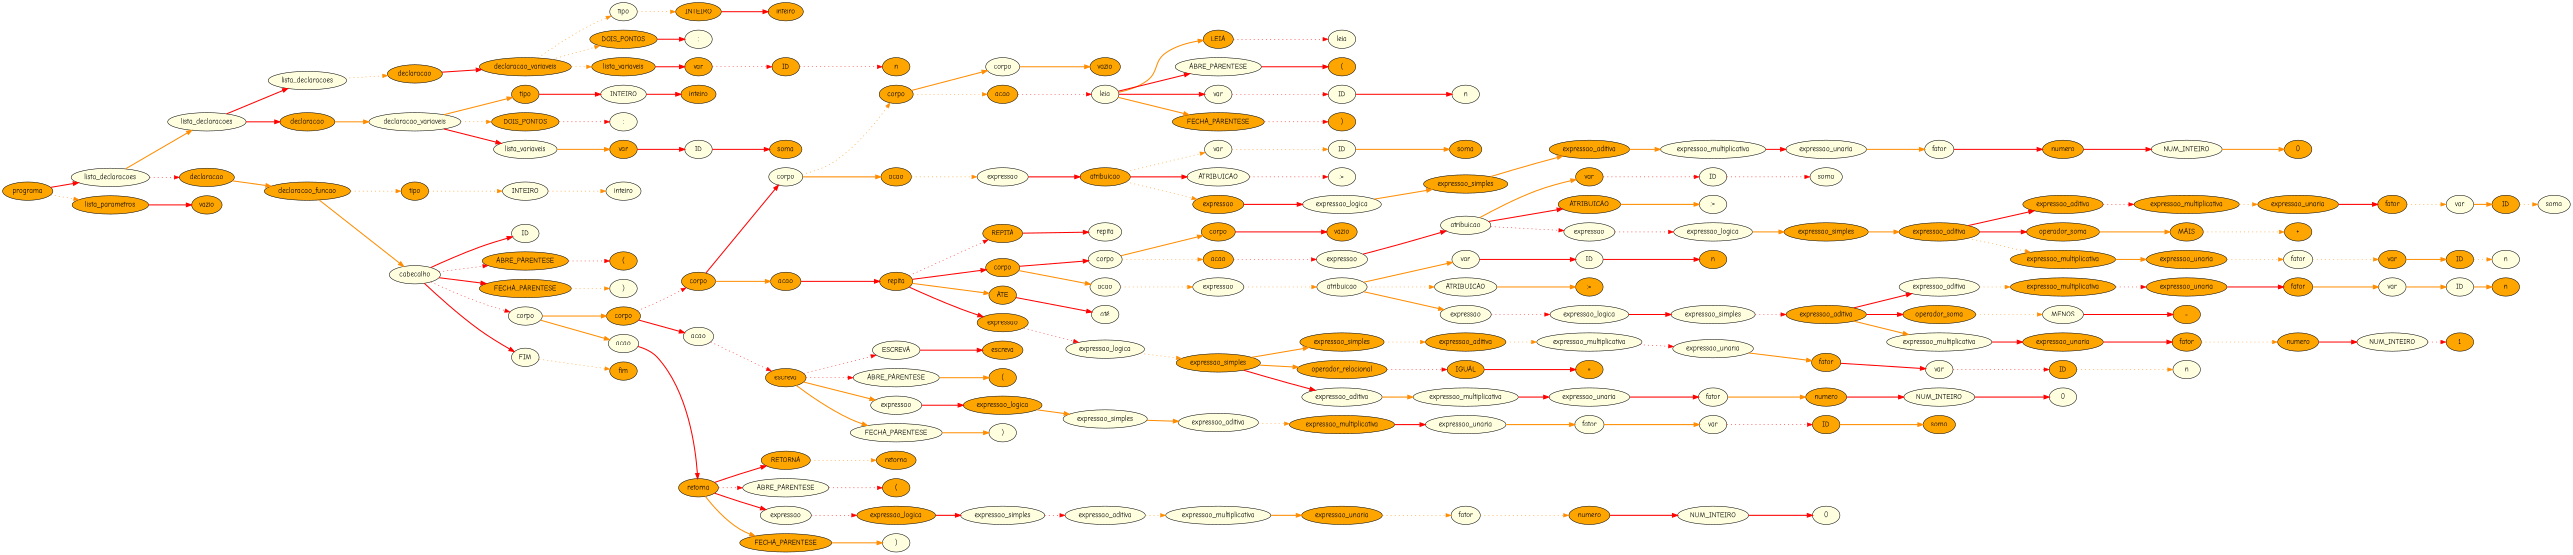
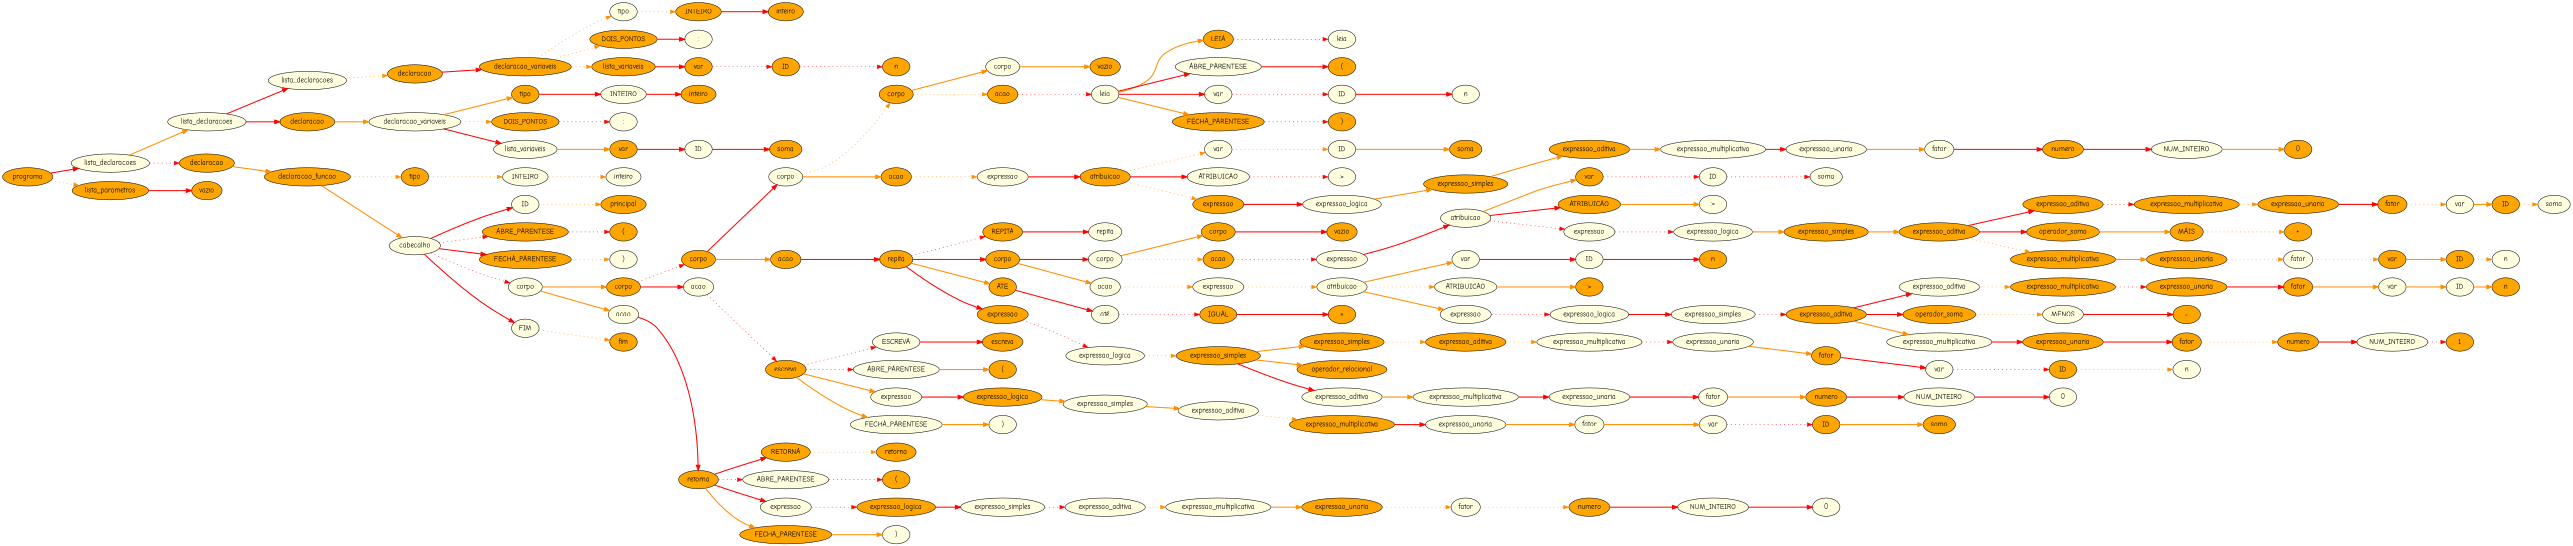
none -> (623, 204)
(1414, 370) -> (1157, 314)
